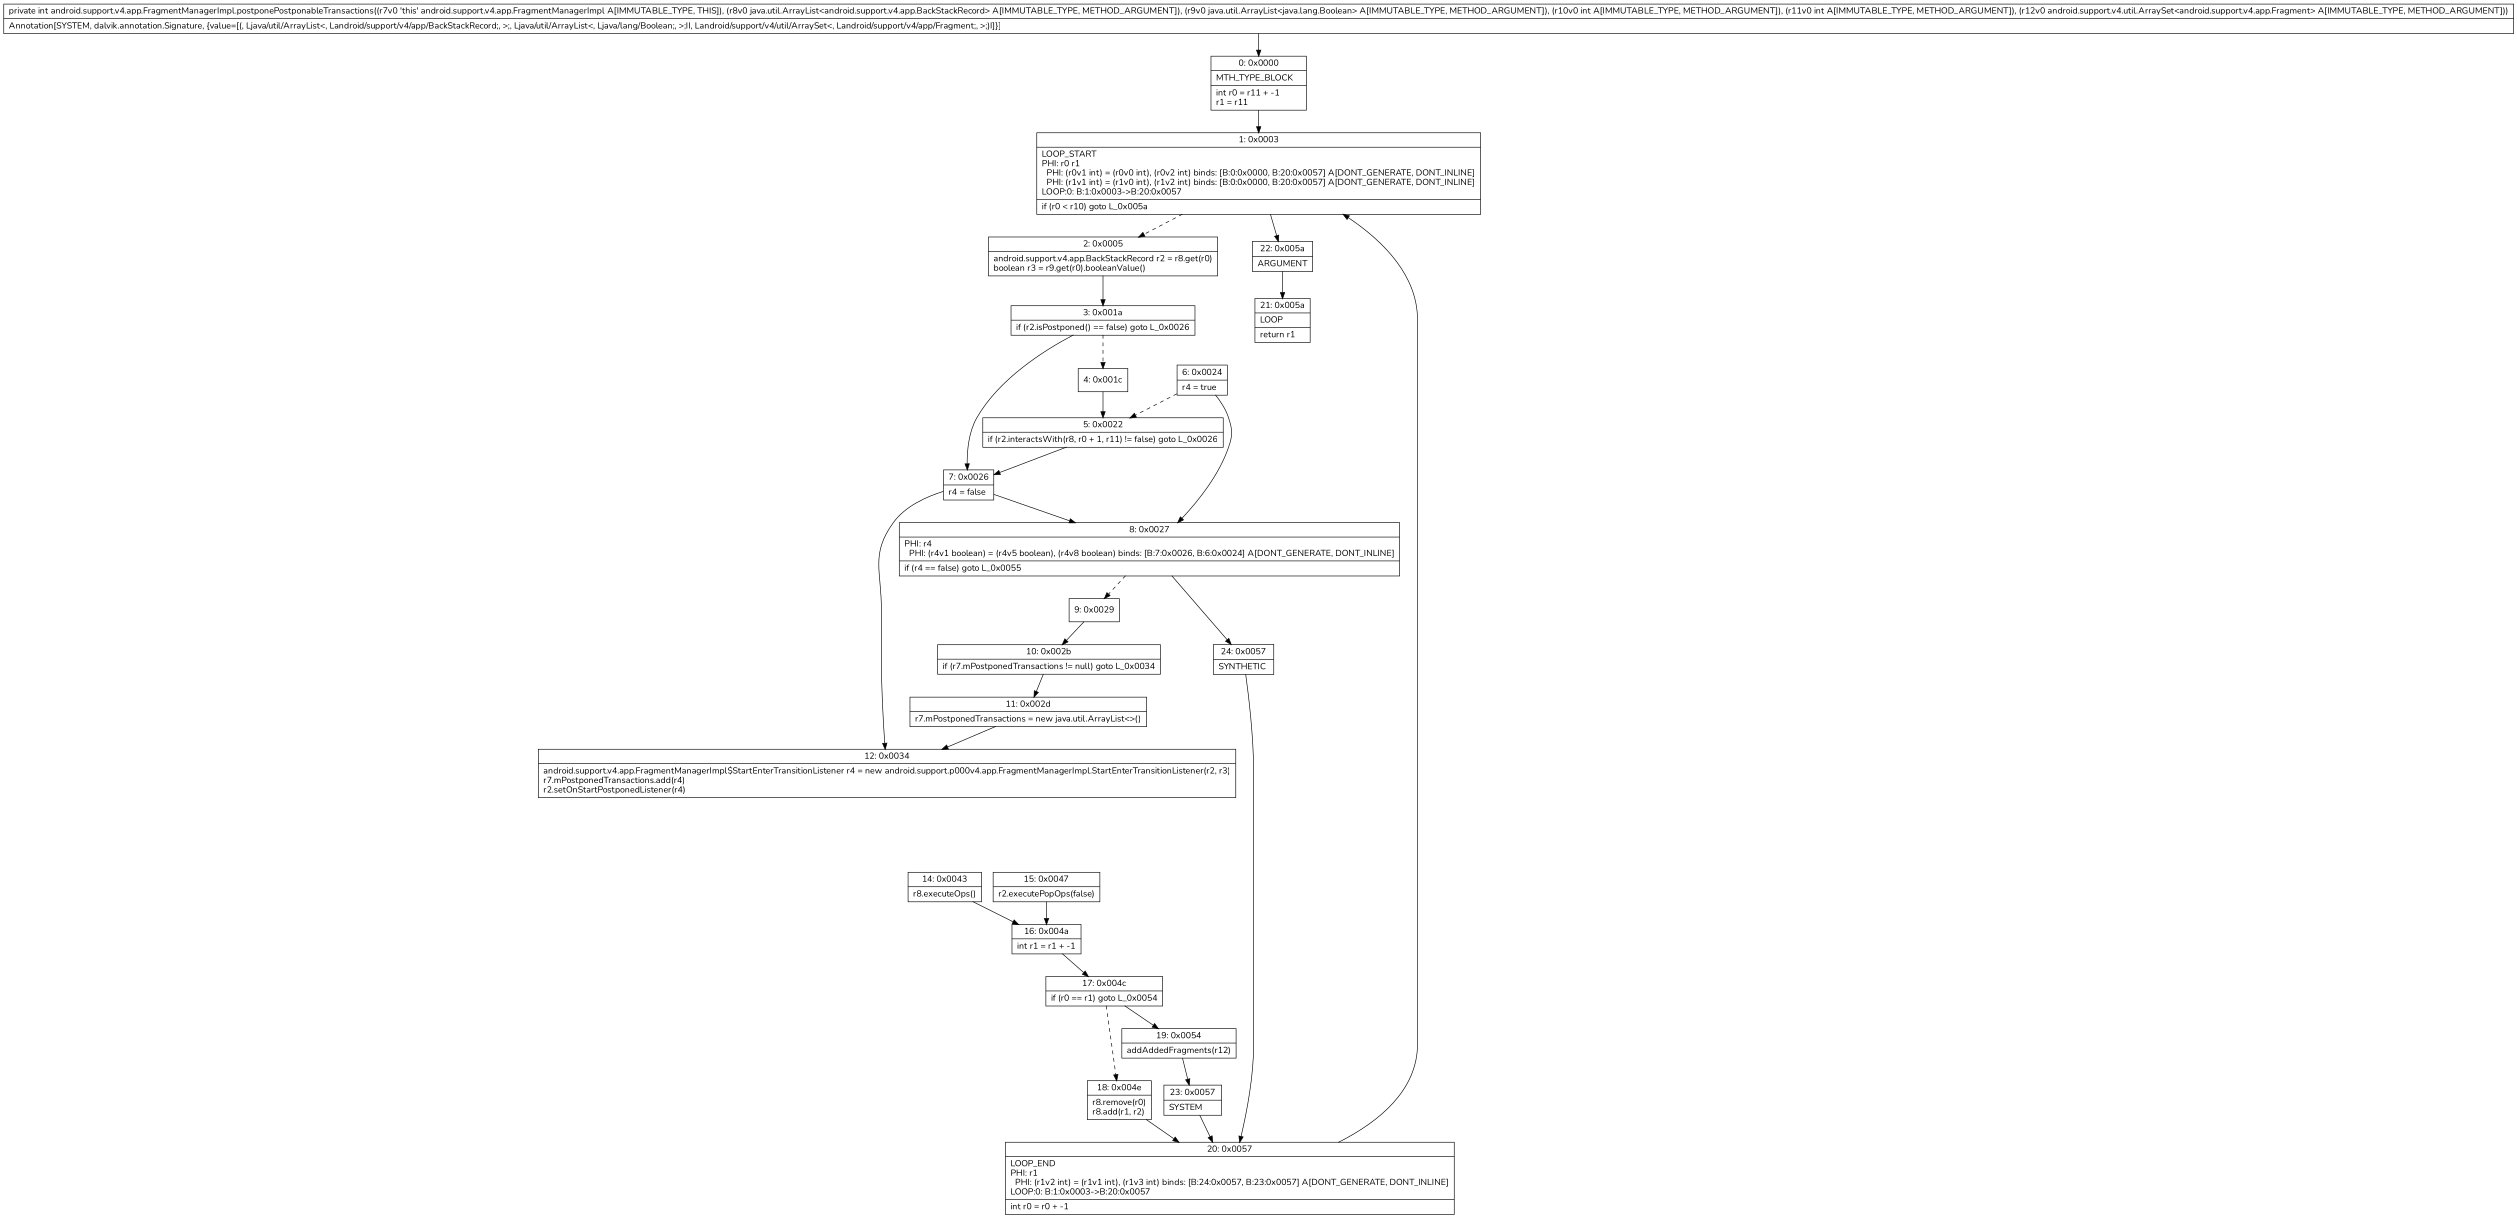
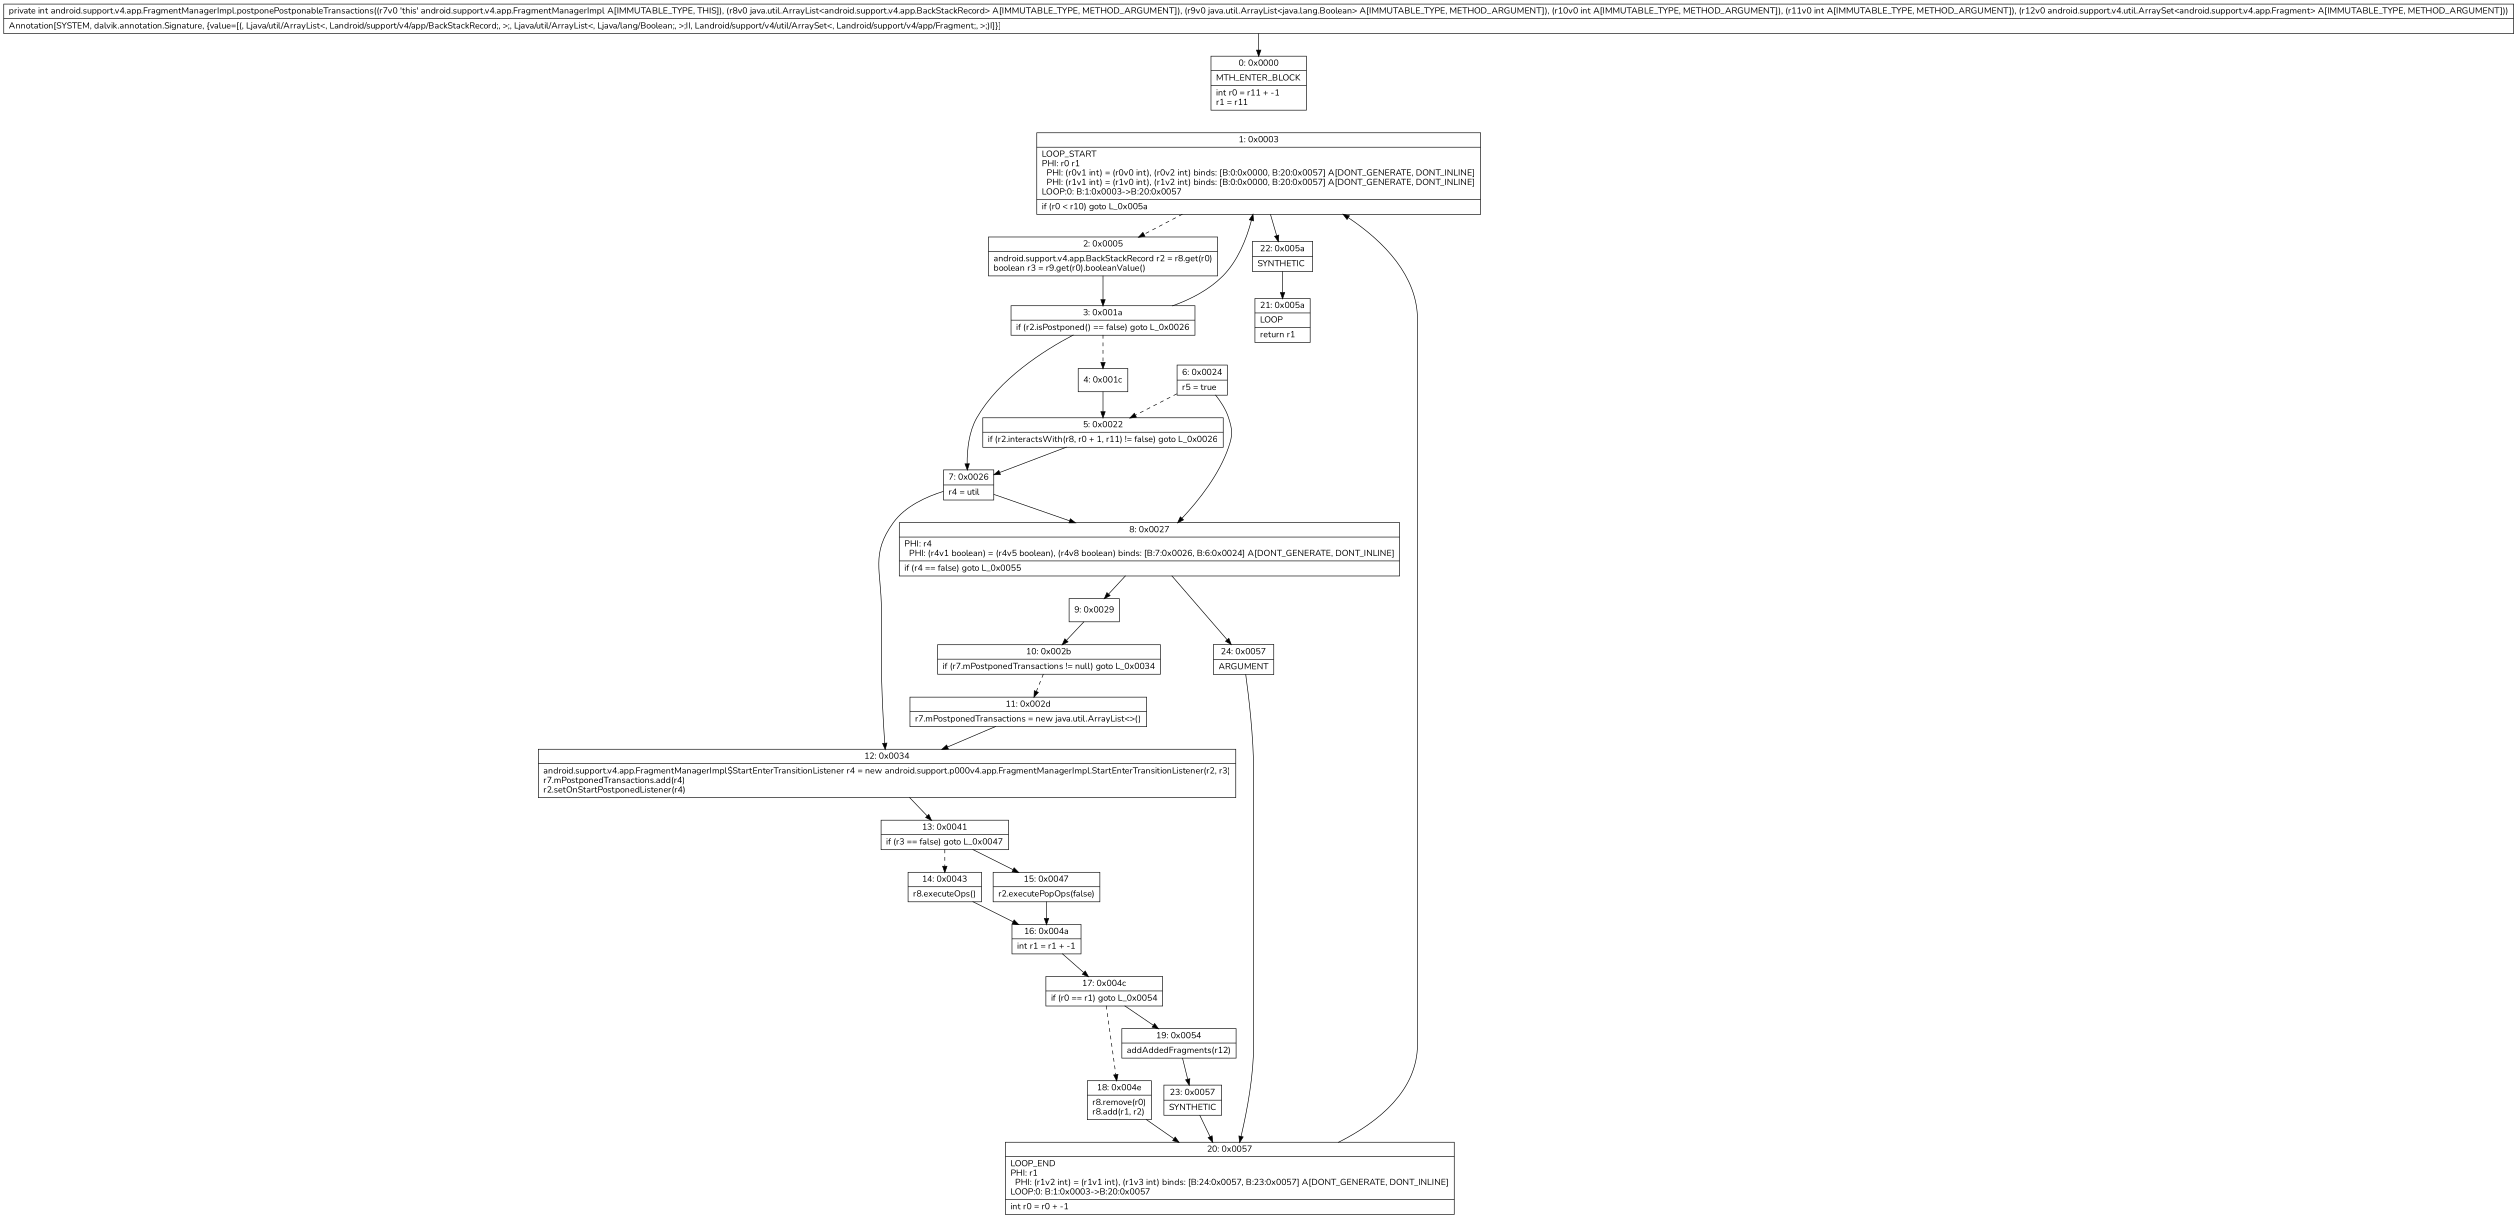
(1255, 78) -> (1259, 78)
(1259, 118) -> (1224, 275)
(1283, 264) -> (1281, 264)
(1199, 387) -> (1199, 387)
(967, 492) -> (964, 492)
(1117, 585) -> (1117, 585)
(1242, 667) -> (1244, 667)
(1040, 683) -> (1040, 683)
none -> (945, 835)
(1186, 1107) -> (1193, 1107)
